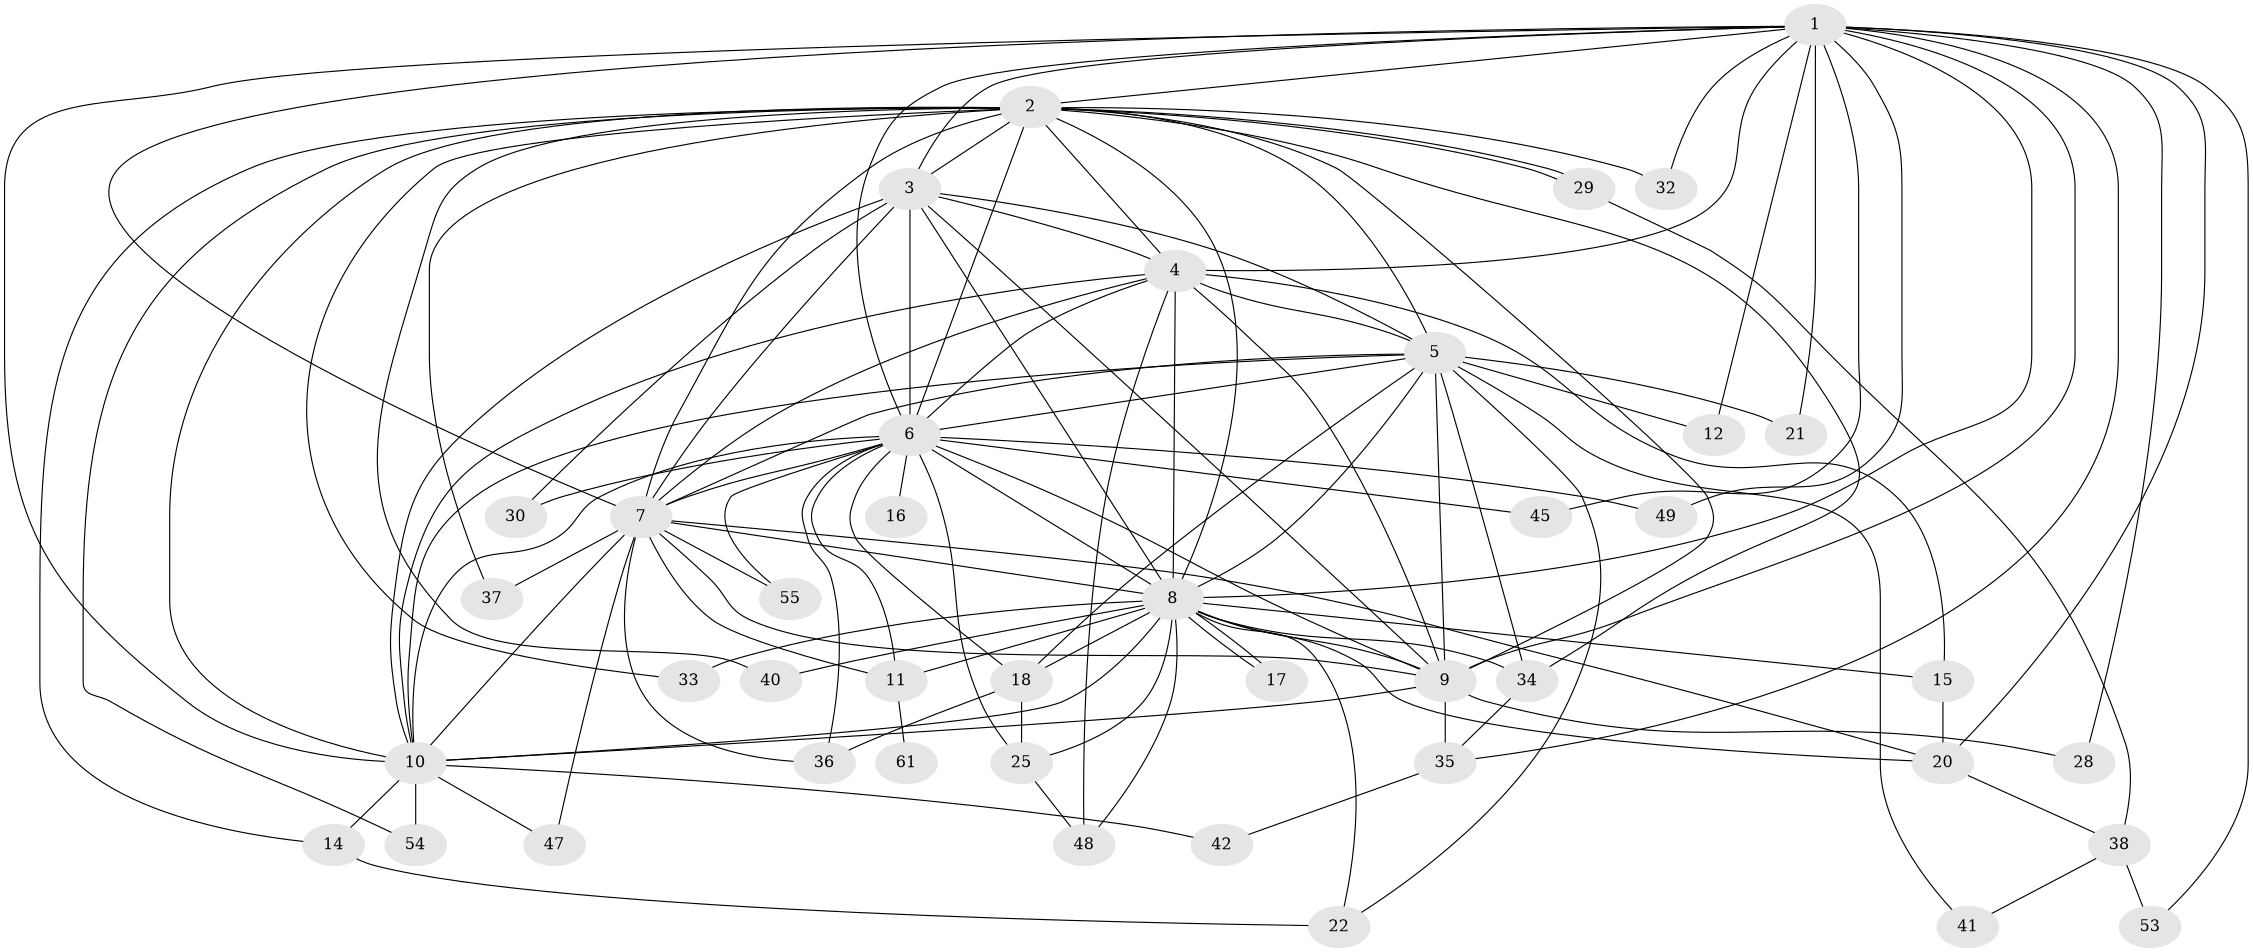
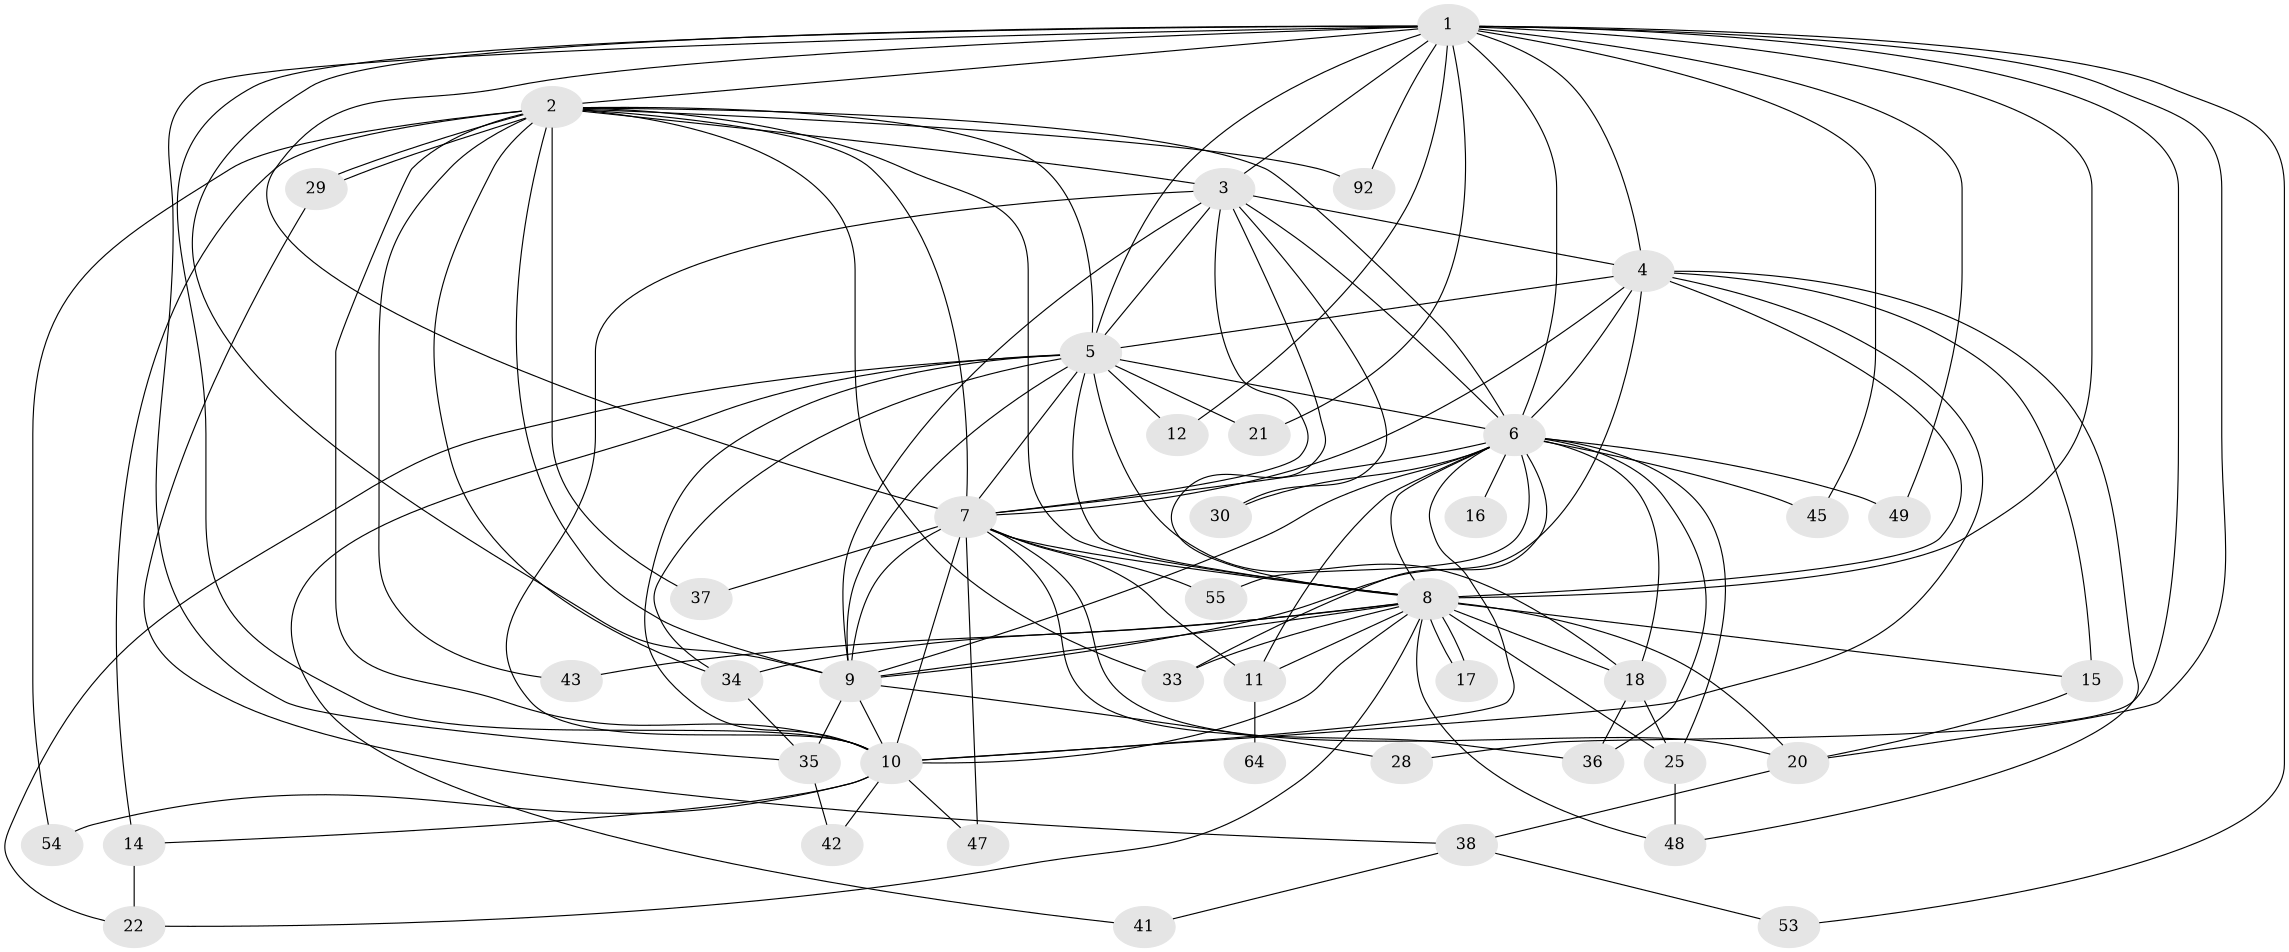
none -> (1216, 139)
(1103, 189) -> none
(1666, 189) -> (1364, 189)
none -> (1407, 573)
(771, 681) -> (572, 681)
(907, 763) -> (1255, 763)
